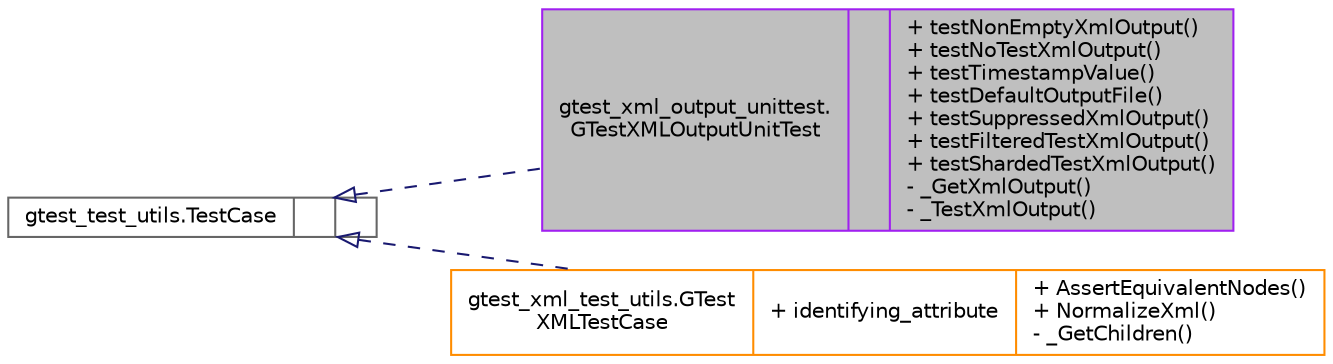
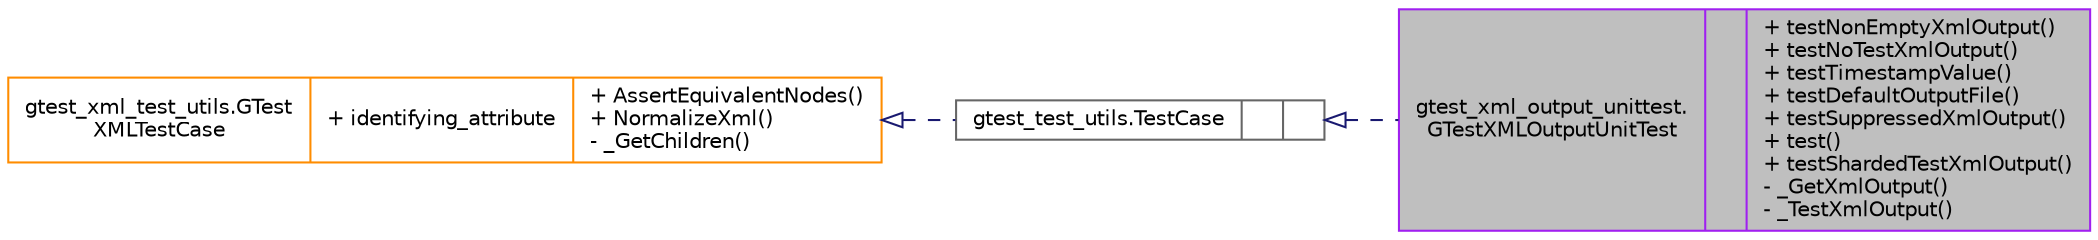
(1059, 142) -> (1802, 142)
(468, 255) -> (929, 120)
